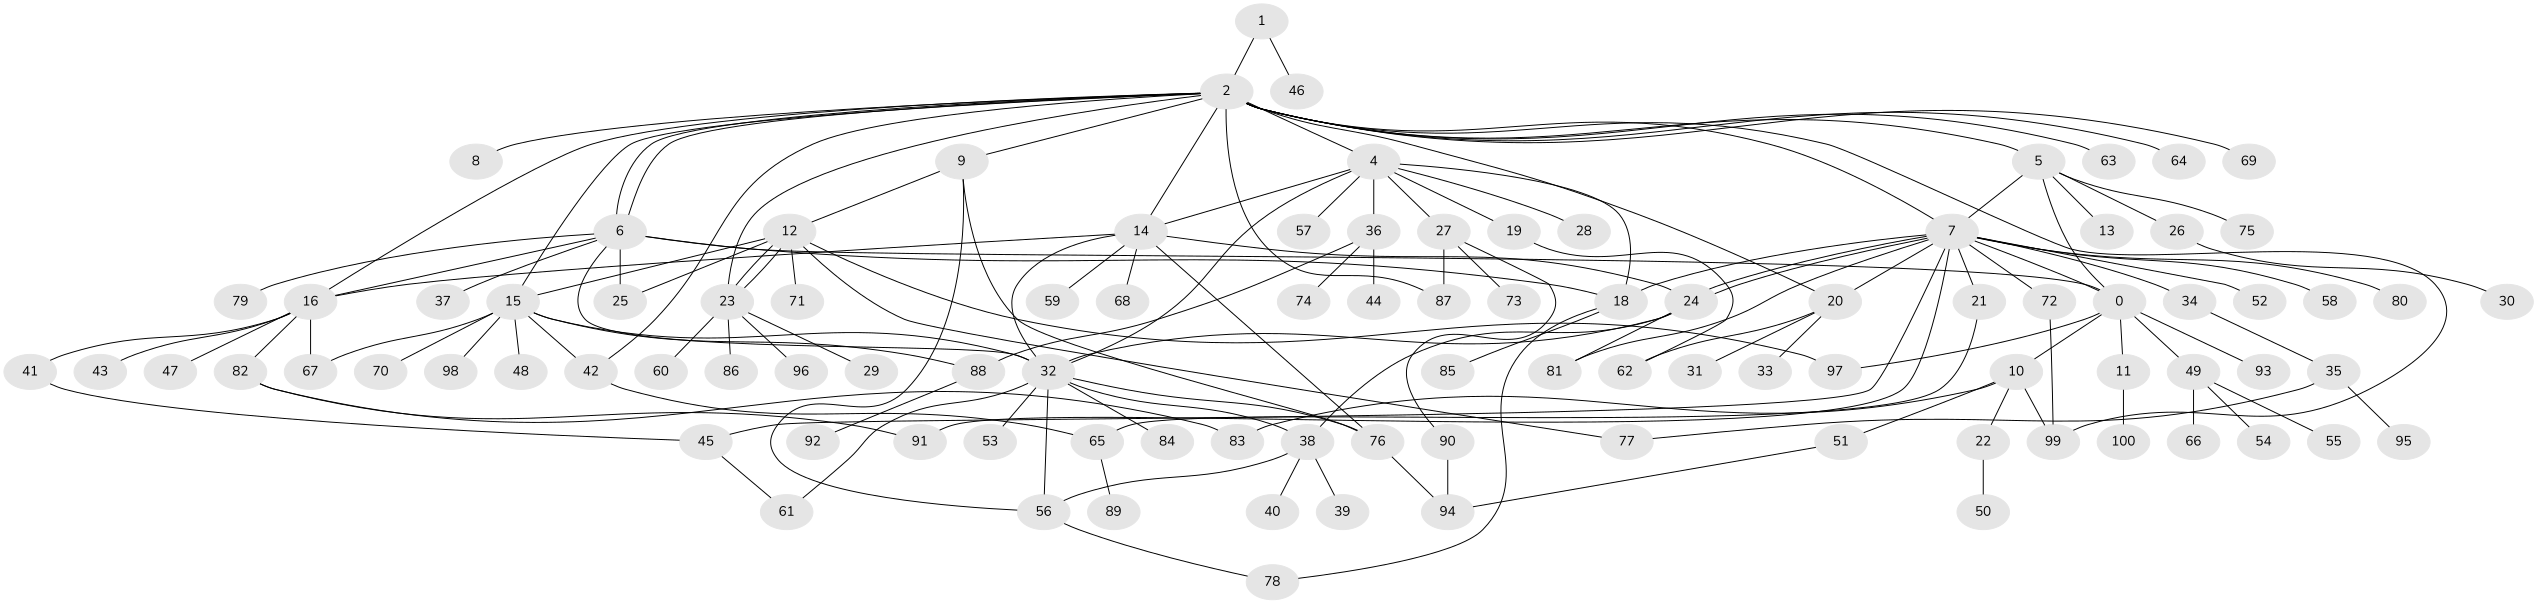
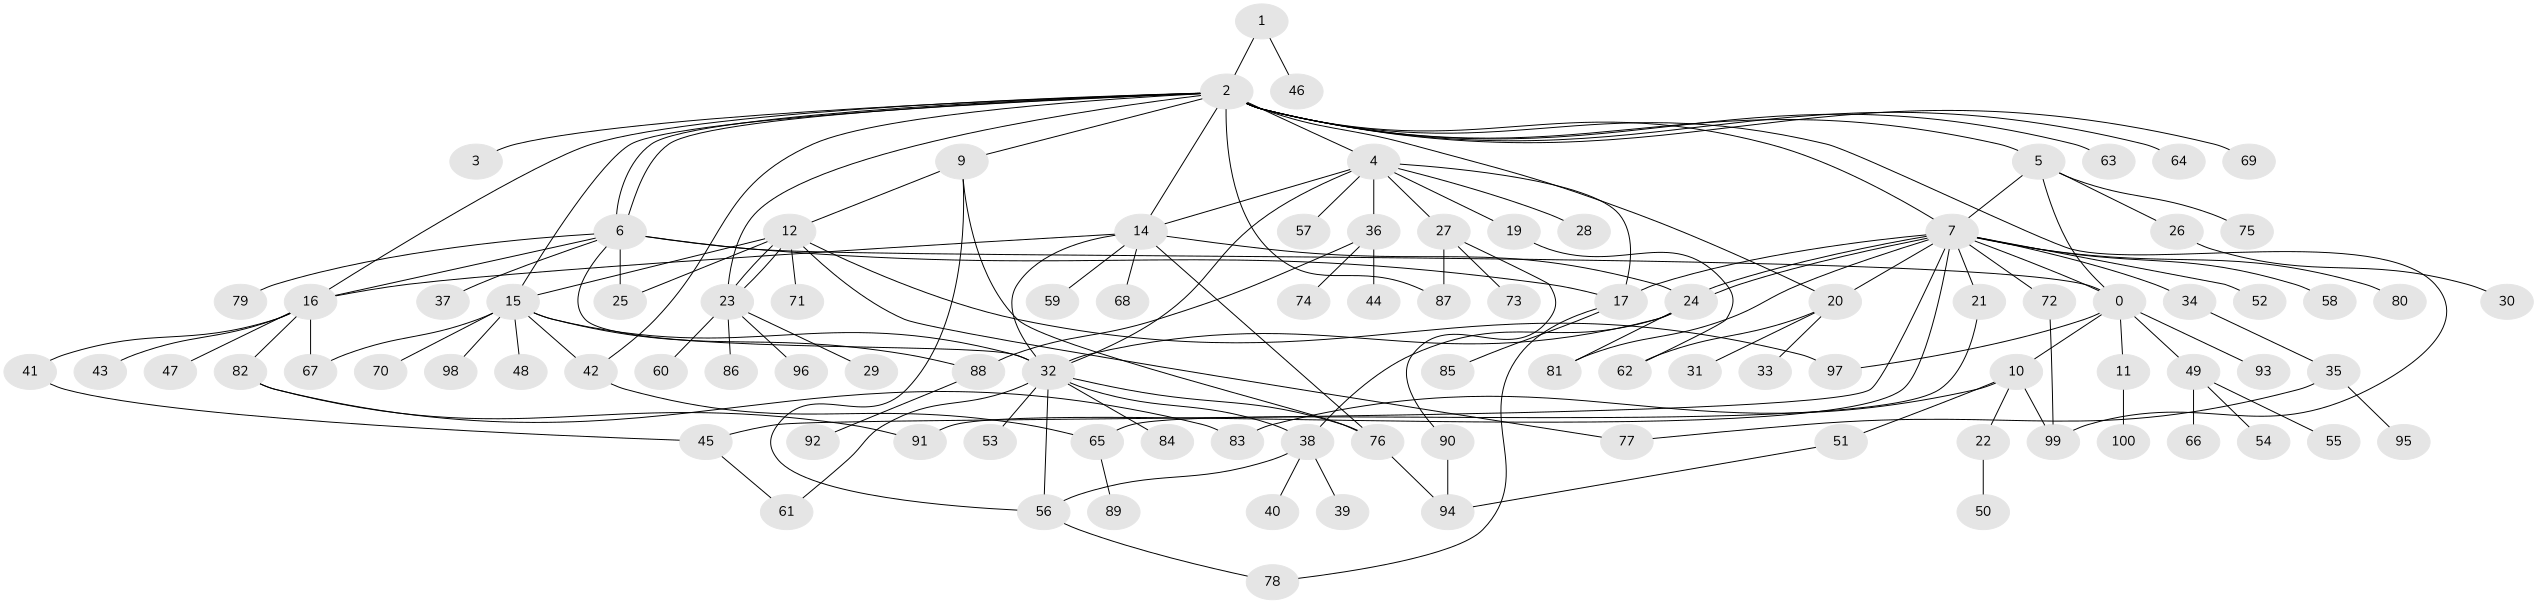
(476, 162) -> (476, 162)
(2107, 232) -> none
(1621, 302) -> (1621, 302)
